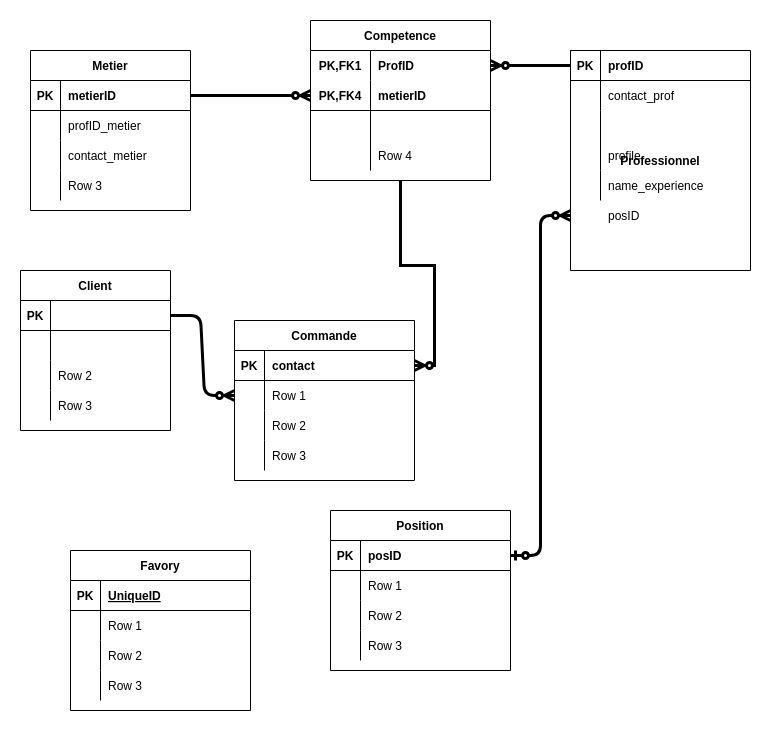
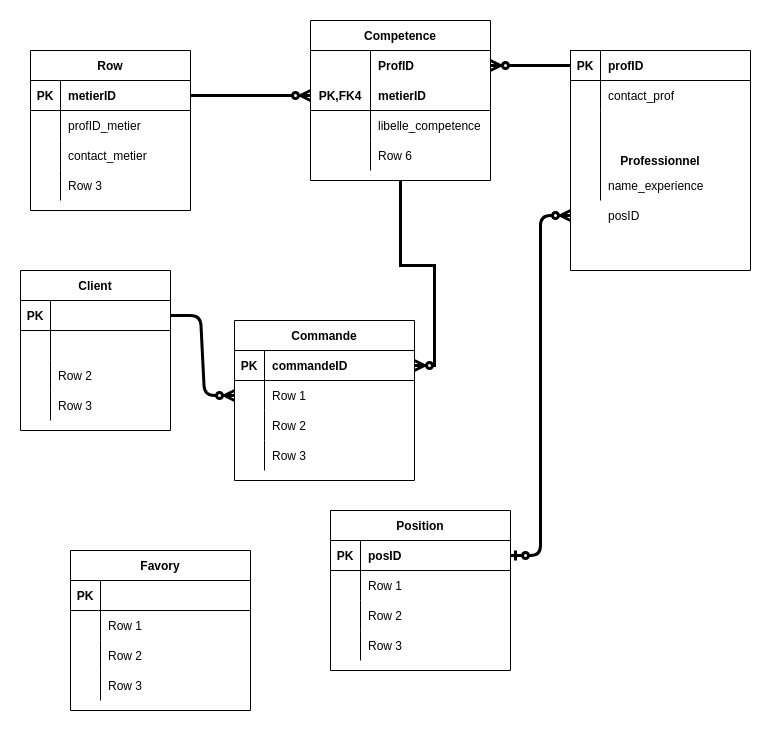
(110, 66) -> (110, 66)
(341, 66) -> none
none -> (431, 126)
(393, 156) -> (393, 156)
(676, 156) -> none
(296, 366) -> (306, 366)
(176, 596) -> none
